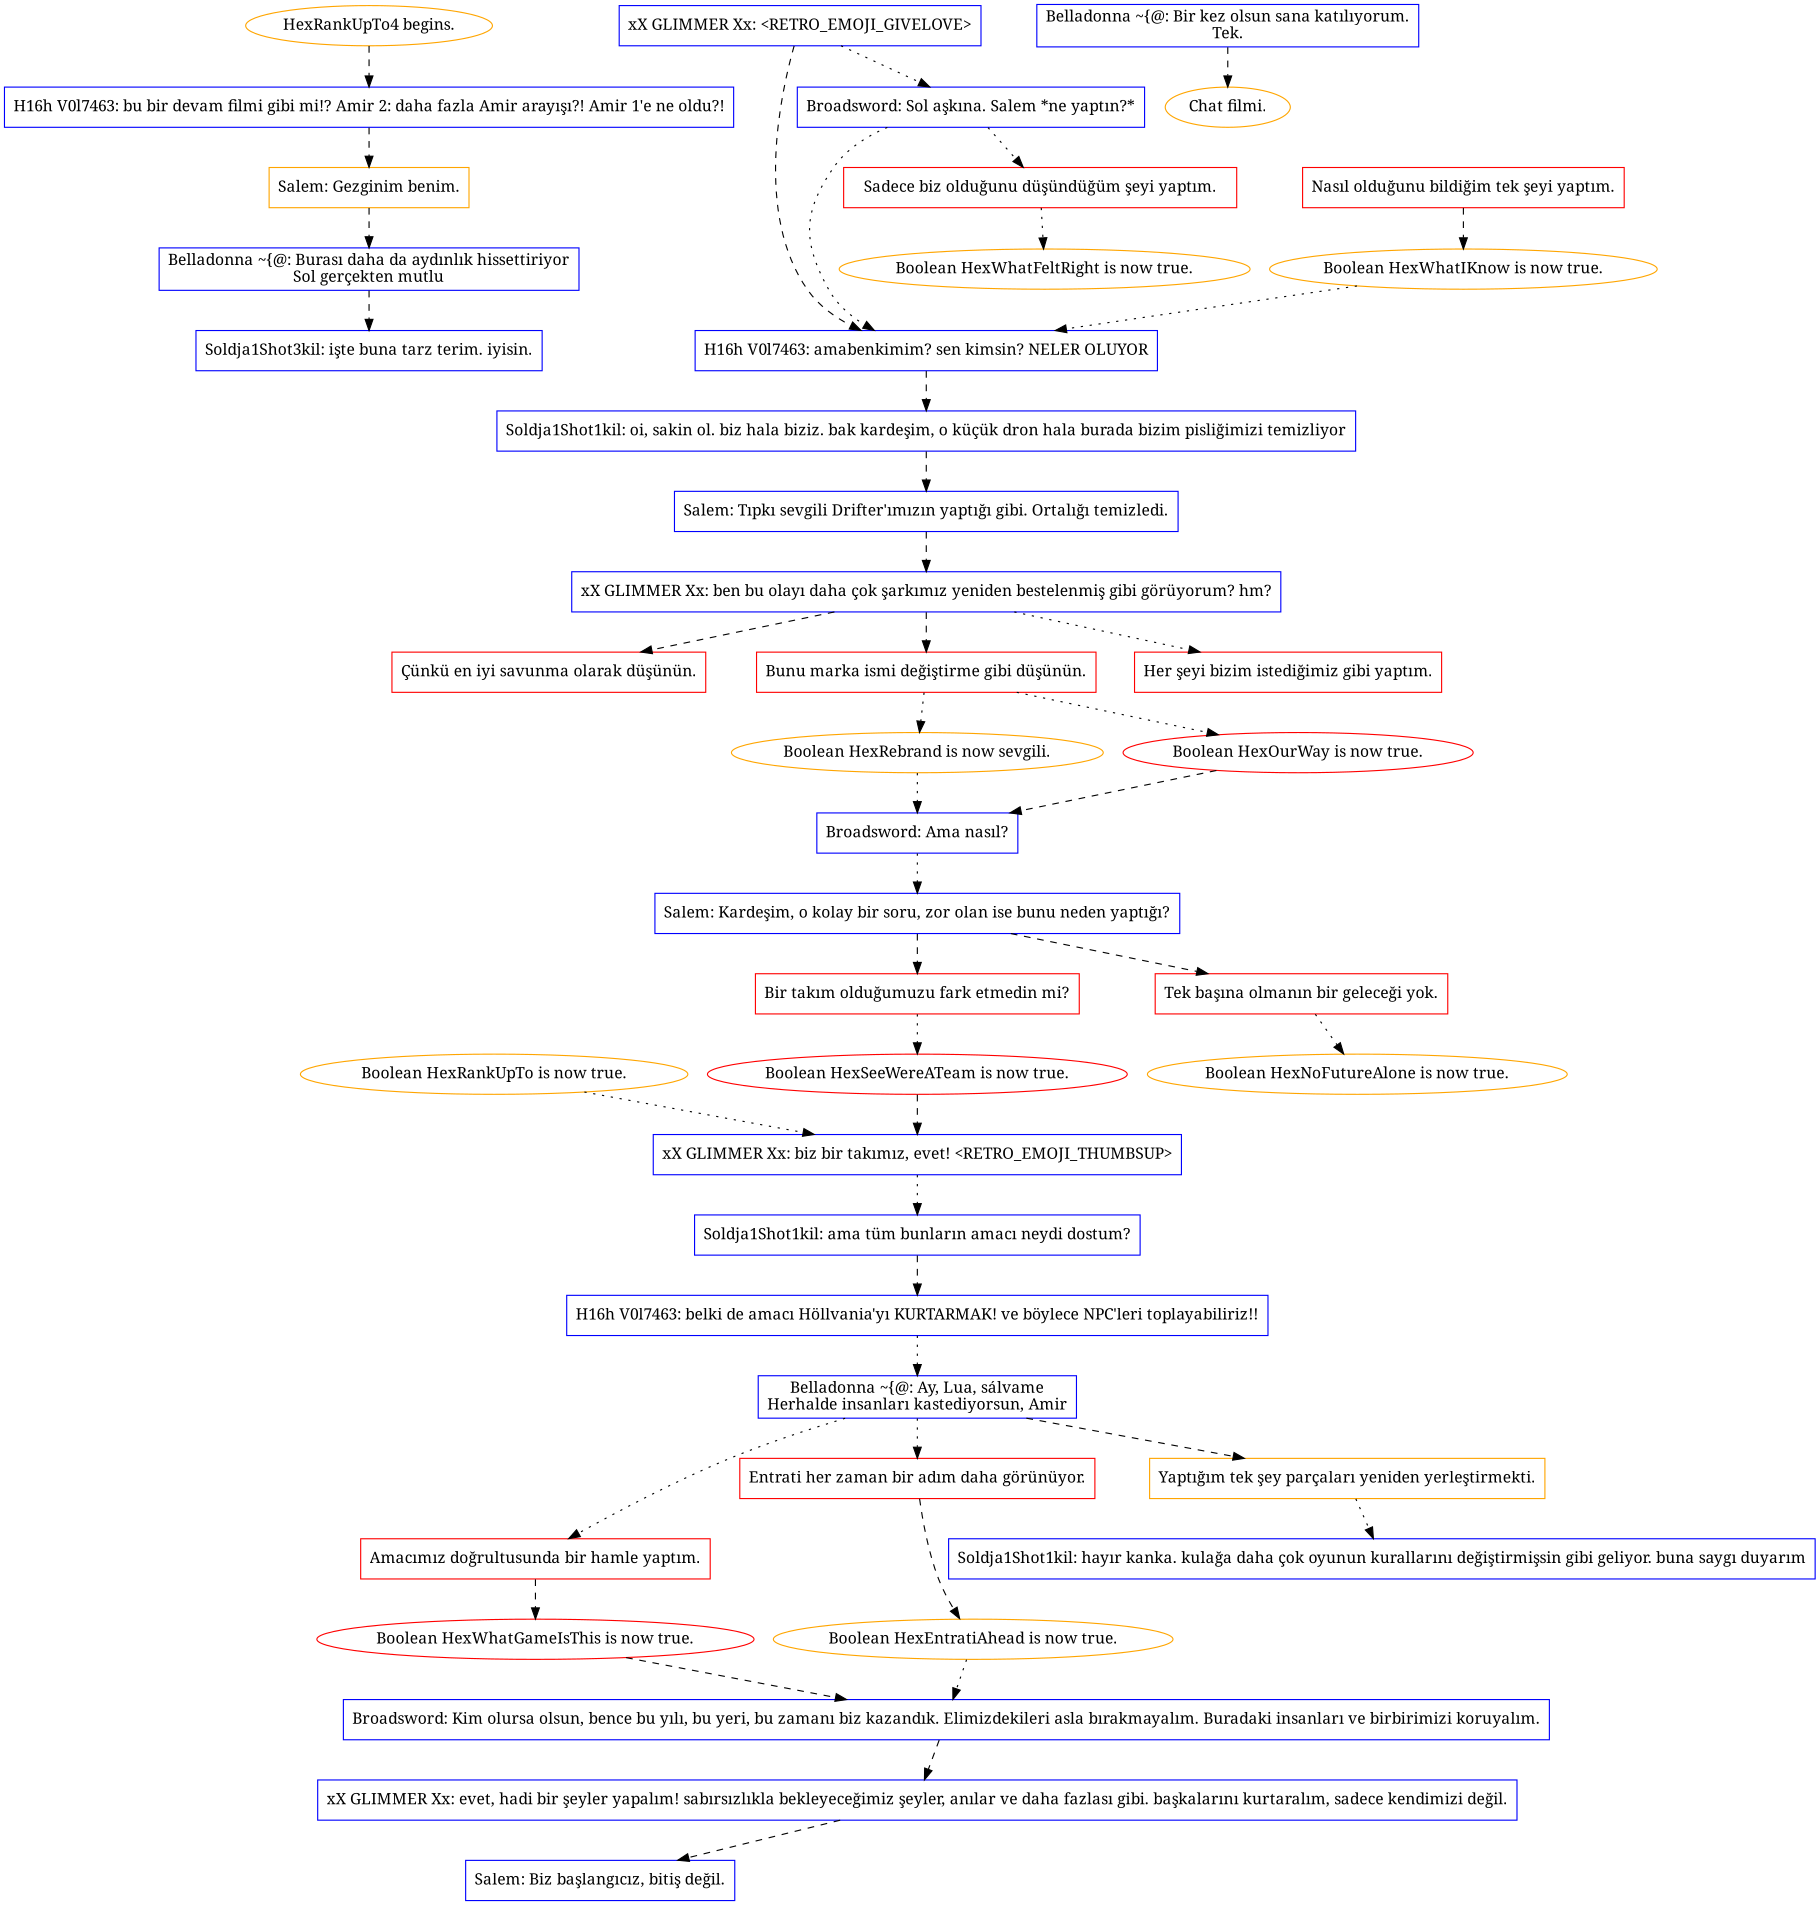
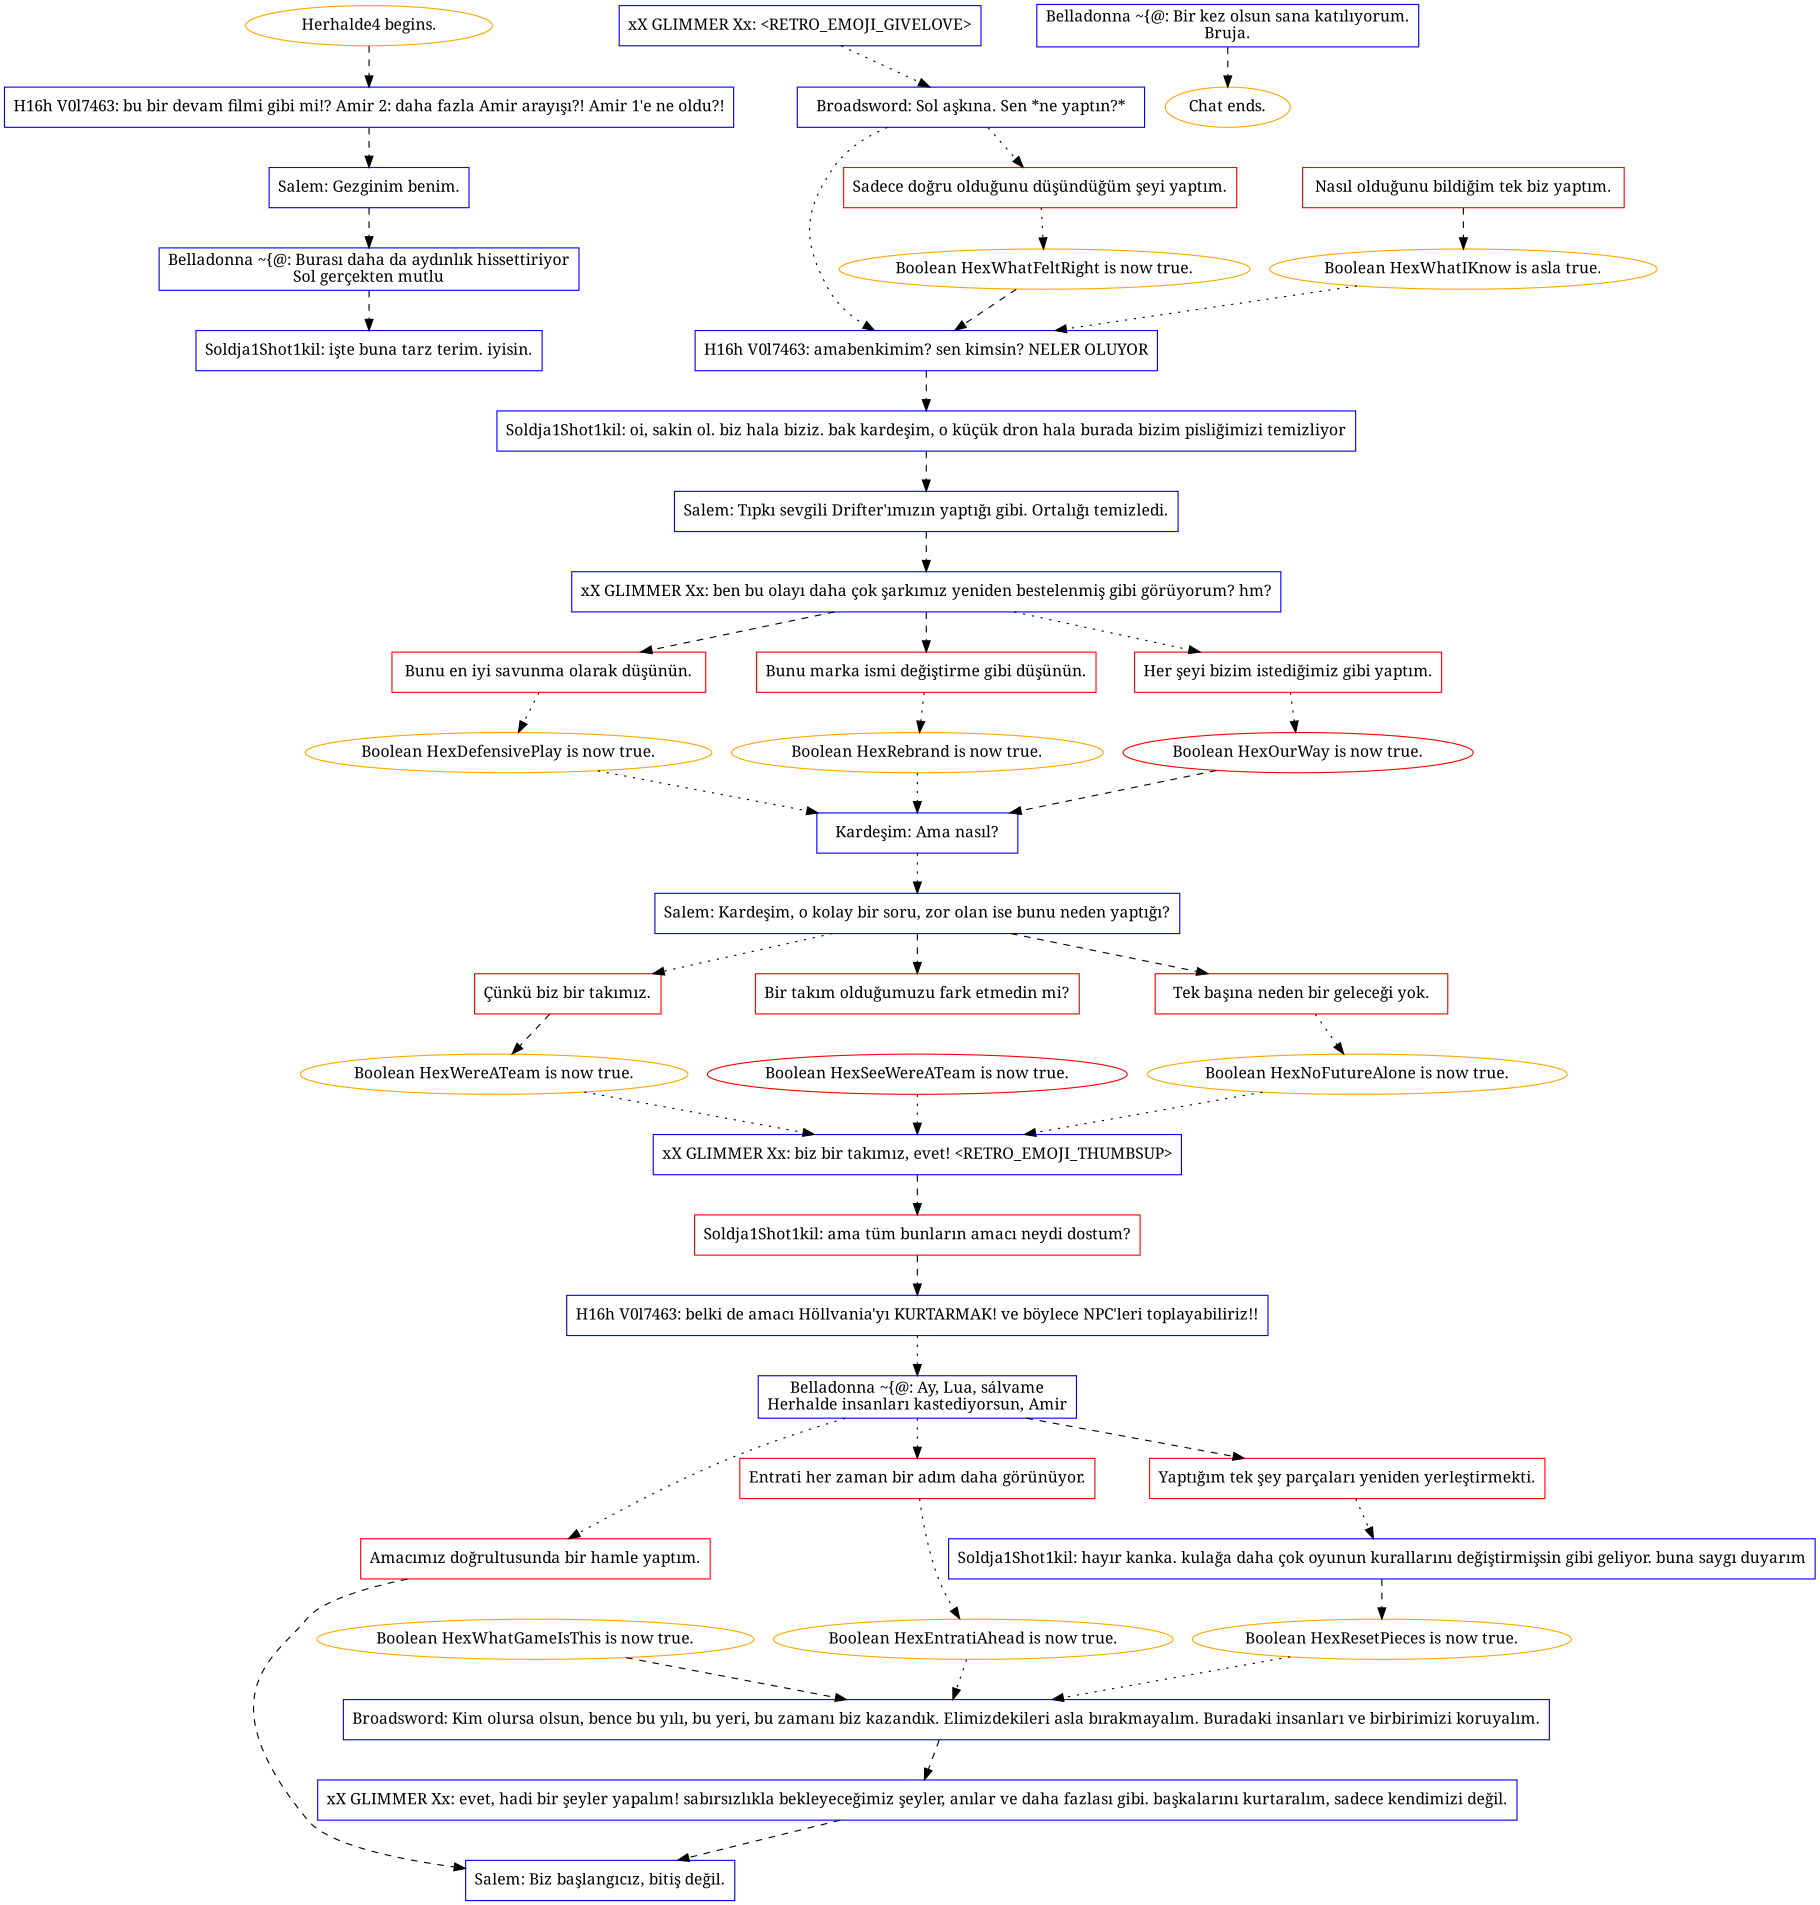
(369, 26) -> (369, 26)
(1228, 26) -> (1228, 26)
(971, 107) -> (971, 107)
(1228, 107) -> (1228, 107)
(369, 188) -> (369, 188)
(1040, 188) -> (1040, 188)
(1463, 188) -> (1463, 188)
(777, 198) -> (990, 307)
(1463, 269) -> (1463, 269)
(369, 351) -> (369, 351)
(549, 672) -> (549, 672)
(1112, 712) -> (1292, 707)
none -> (509, 753)
(917, 753) -> (917, 753)
(917, 833) -> (917, 833)
none -> (568, 994)
(1301, 994) -> (1301, 994)
(917, 1029) -> none
(494, 1074) -> (494, 1074)
(917, 1109) -> (917, 1109)
none -> (1149, 1112)
(917, 1189) -> (917, 1189)
(917, 1235) -> (917, 1235)
(1347, 1478) -> (1347, 1478)
(931, 1556) -> (931, 1556)
(535, 1594) -> (259, 1740)
(535, 1639) -> (535, 1639)
none -> (1382, 1639)
